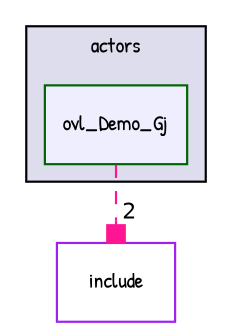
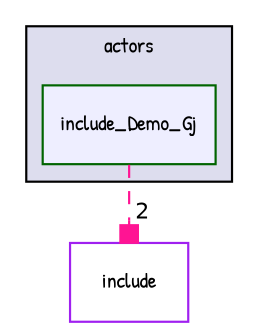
(116, 125) -> (129, 125)
